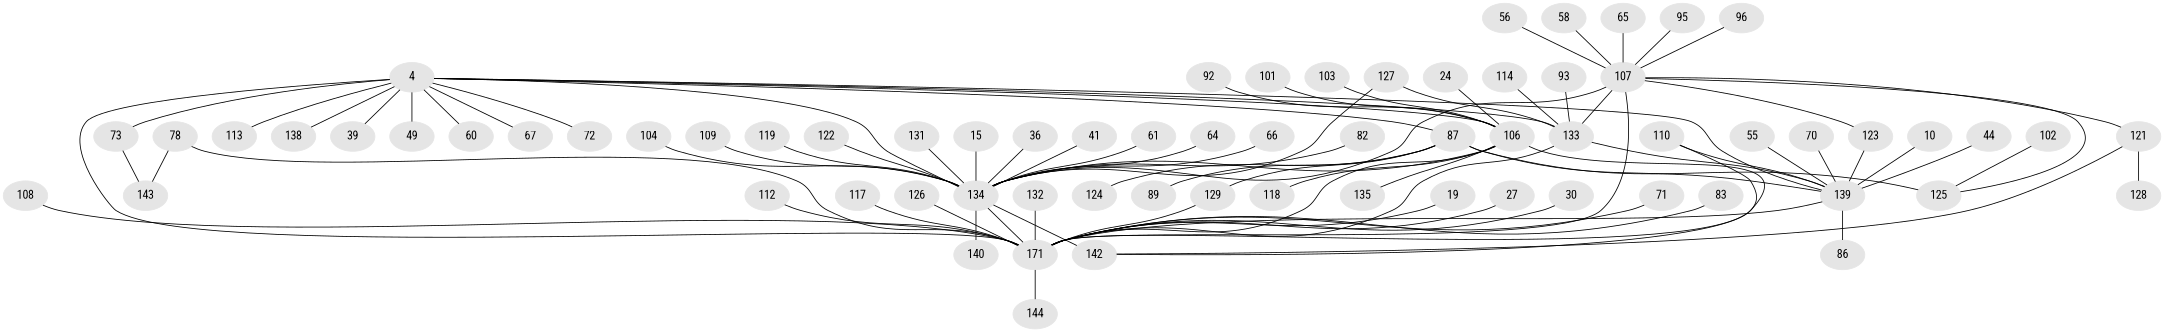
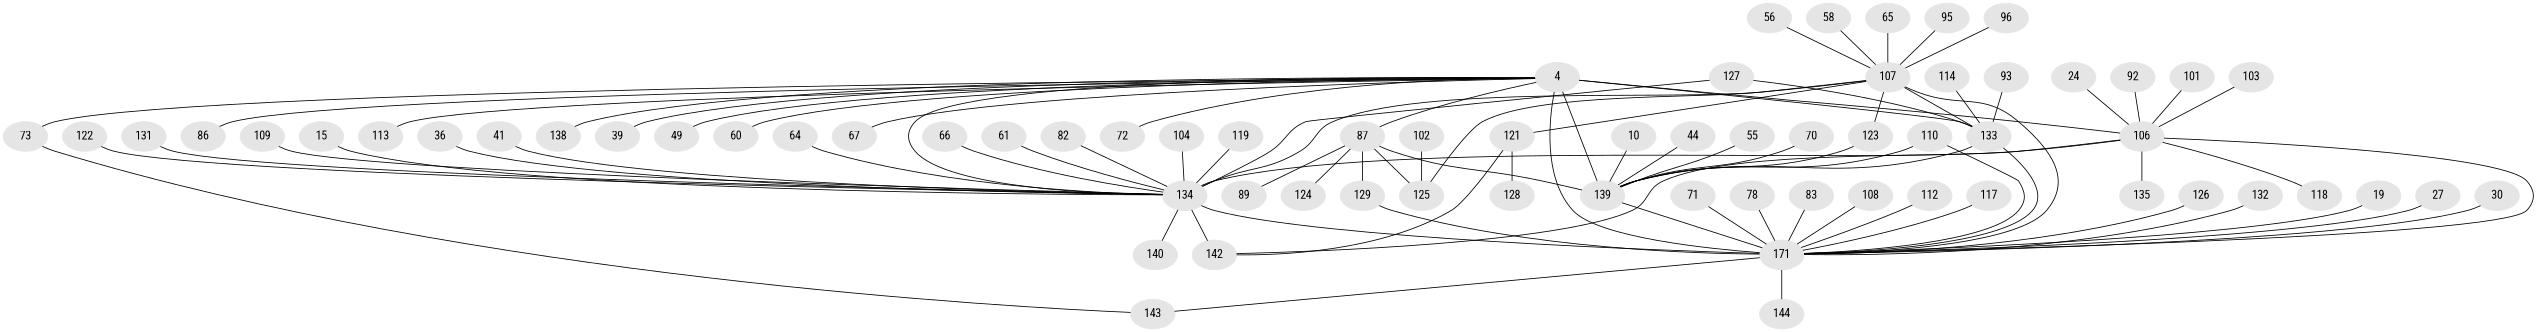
(160, 166) -> (1467, 284)
(1843, 222) -> (613, 96)
